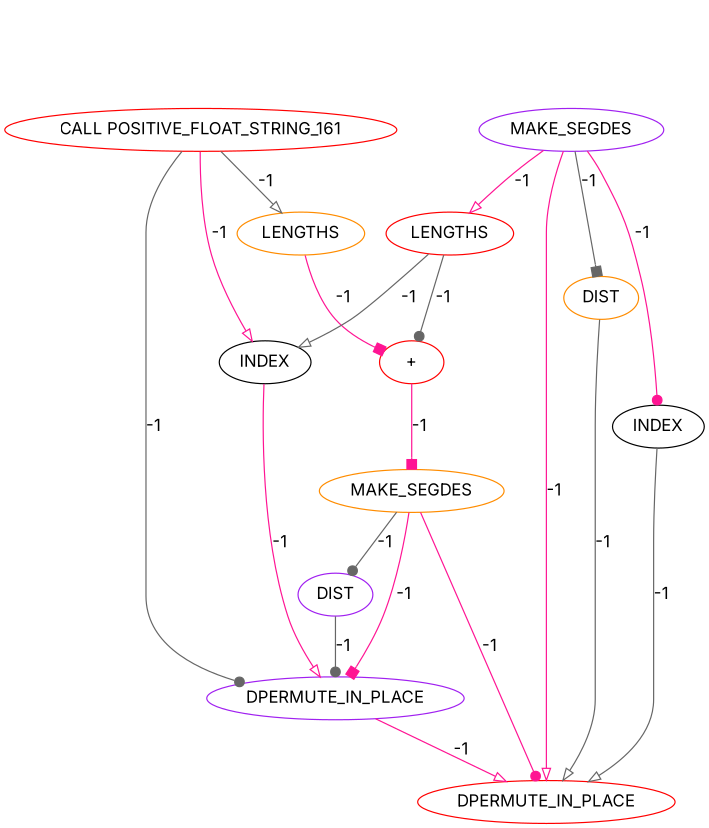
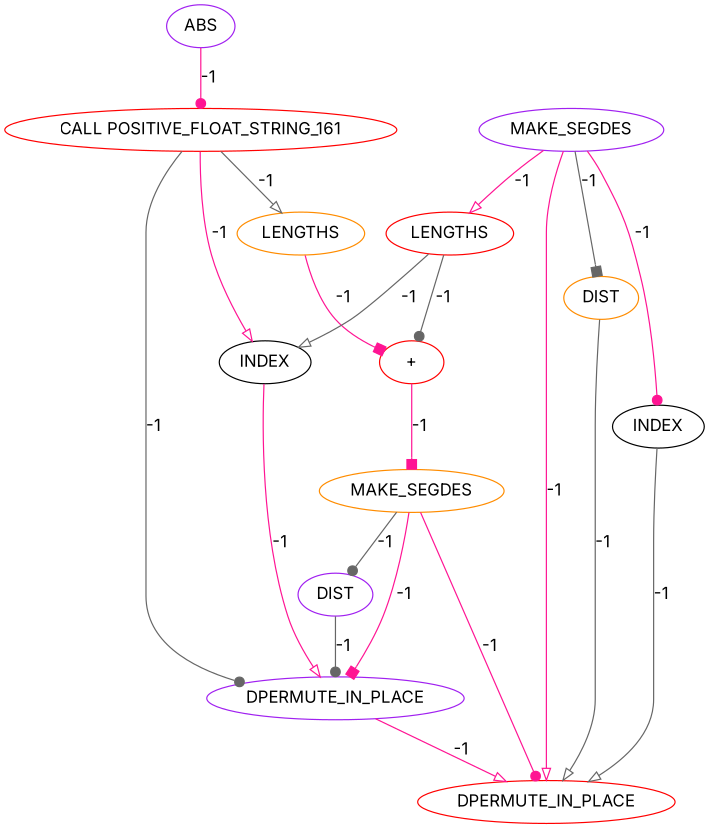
none -> (201, 26)
